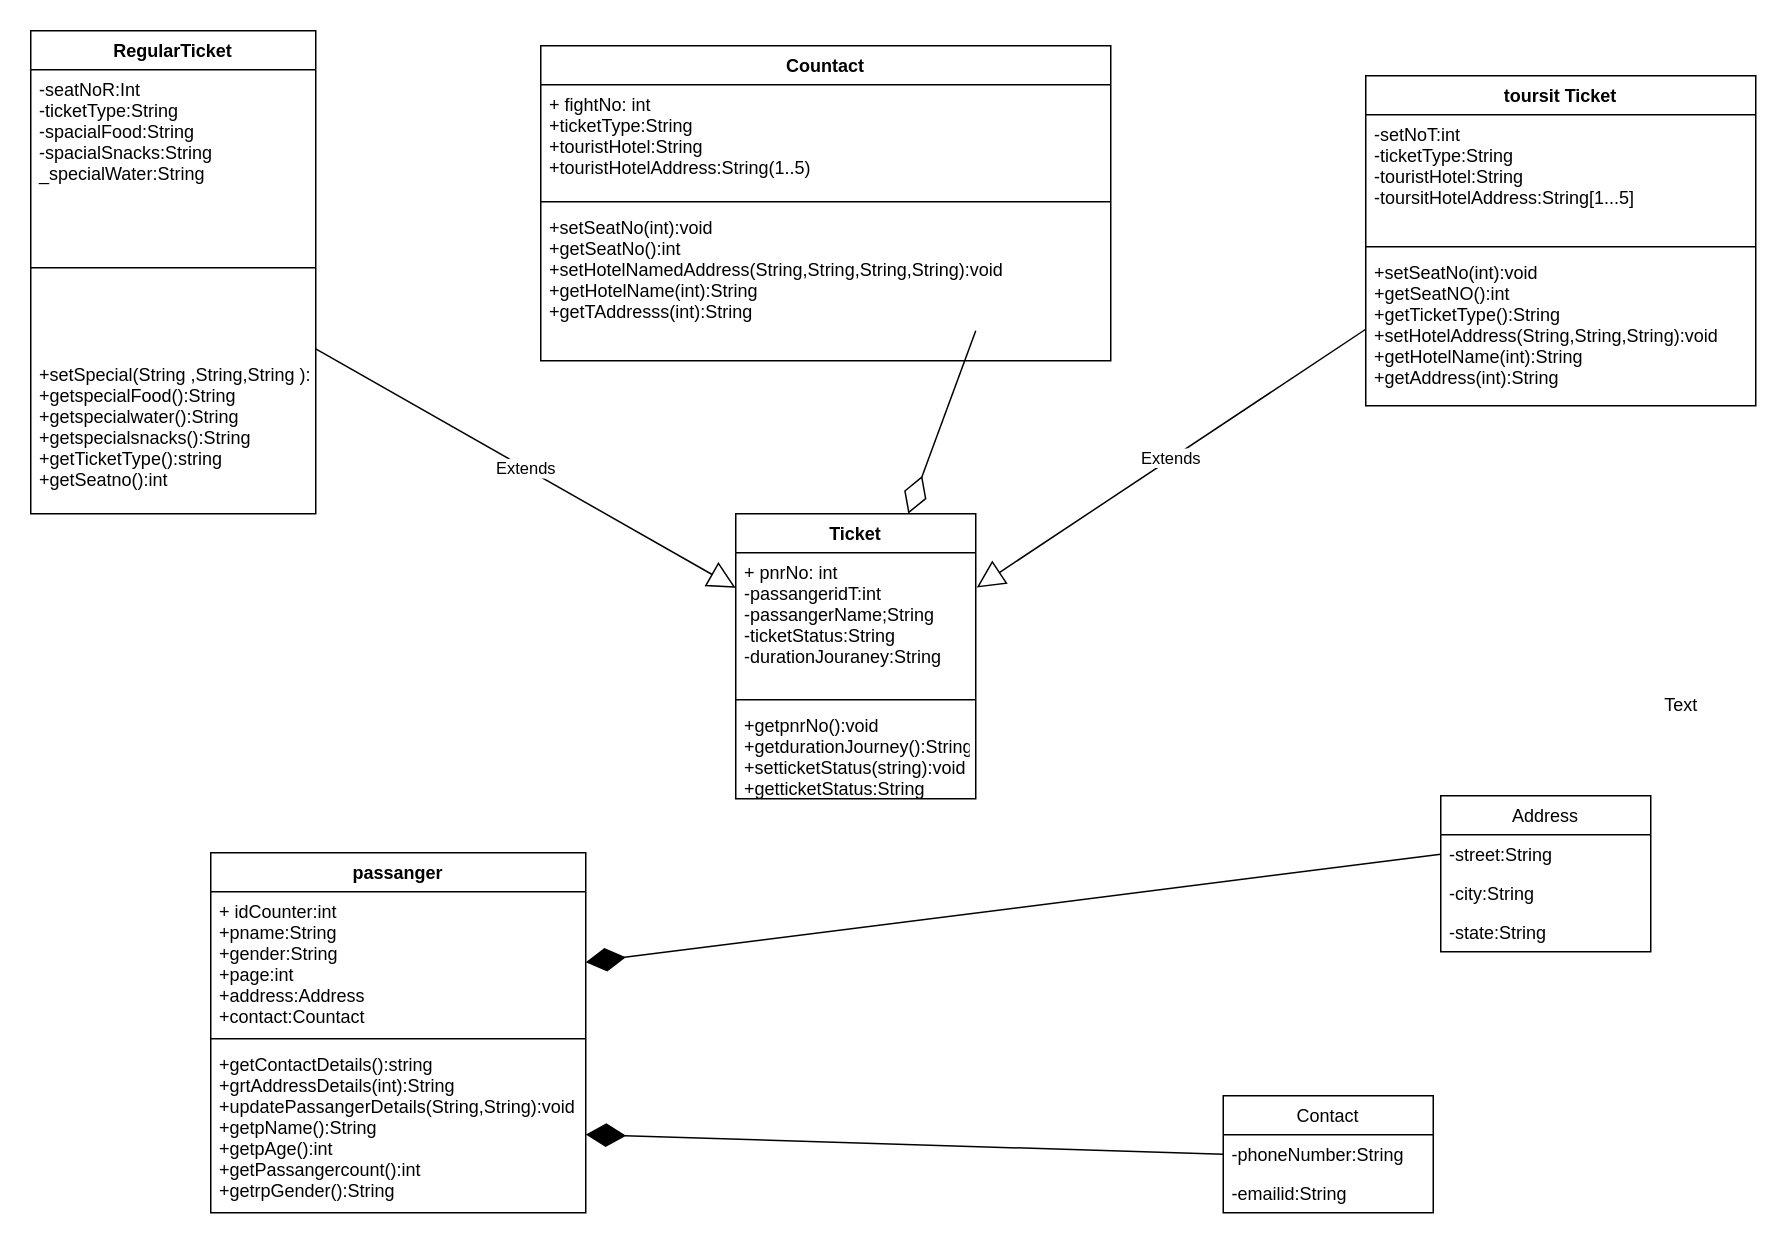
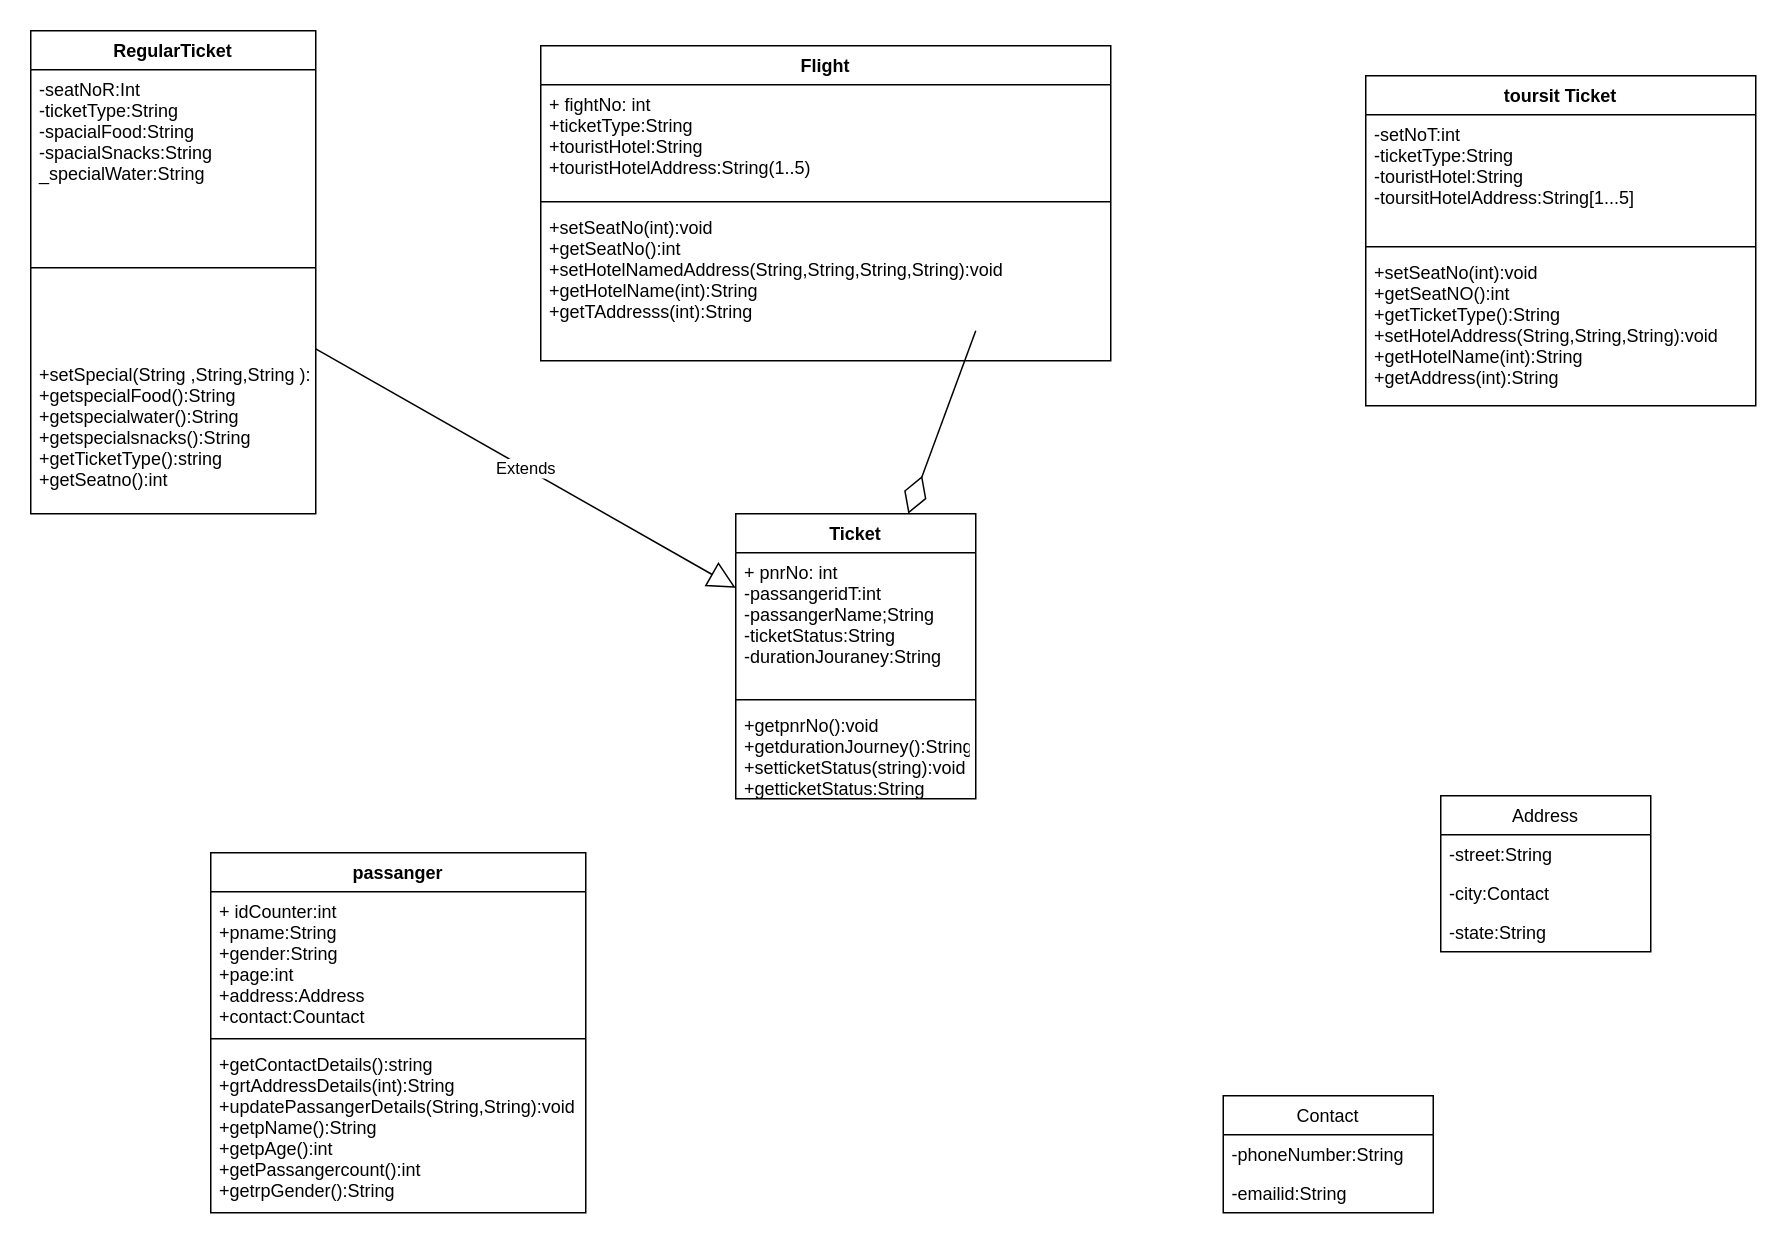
(825, 66) -> (825, 66)
(1180, 453) -> none
(1681, 706) -> none
(1502, 894) -> (1510, 894)
(1033, 906) -> none
(924, 1145) -> none
